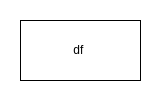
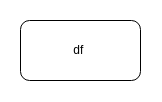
(81, 51) -> (81, 51)
